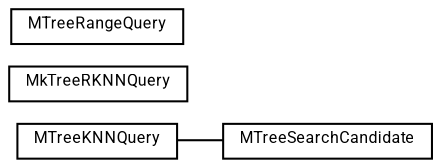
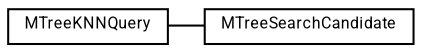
(97, 26) -> none
(97, 83) -> none
